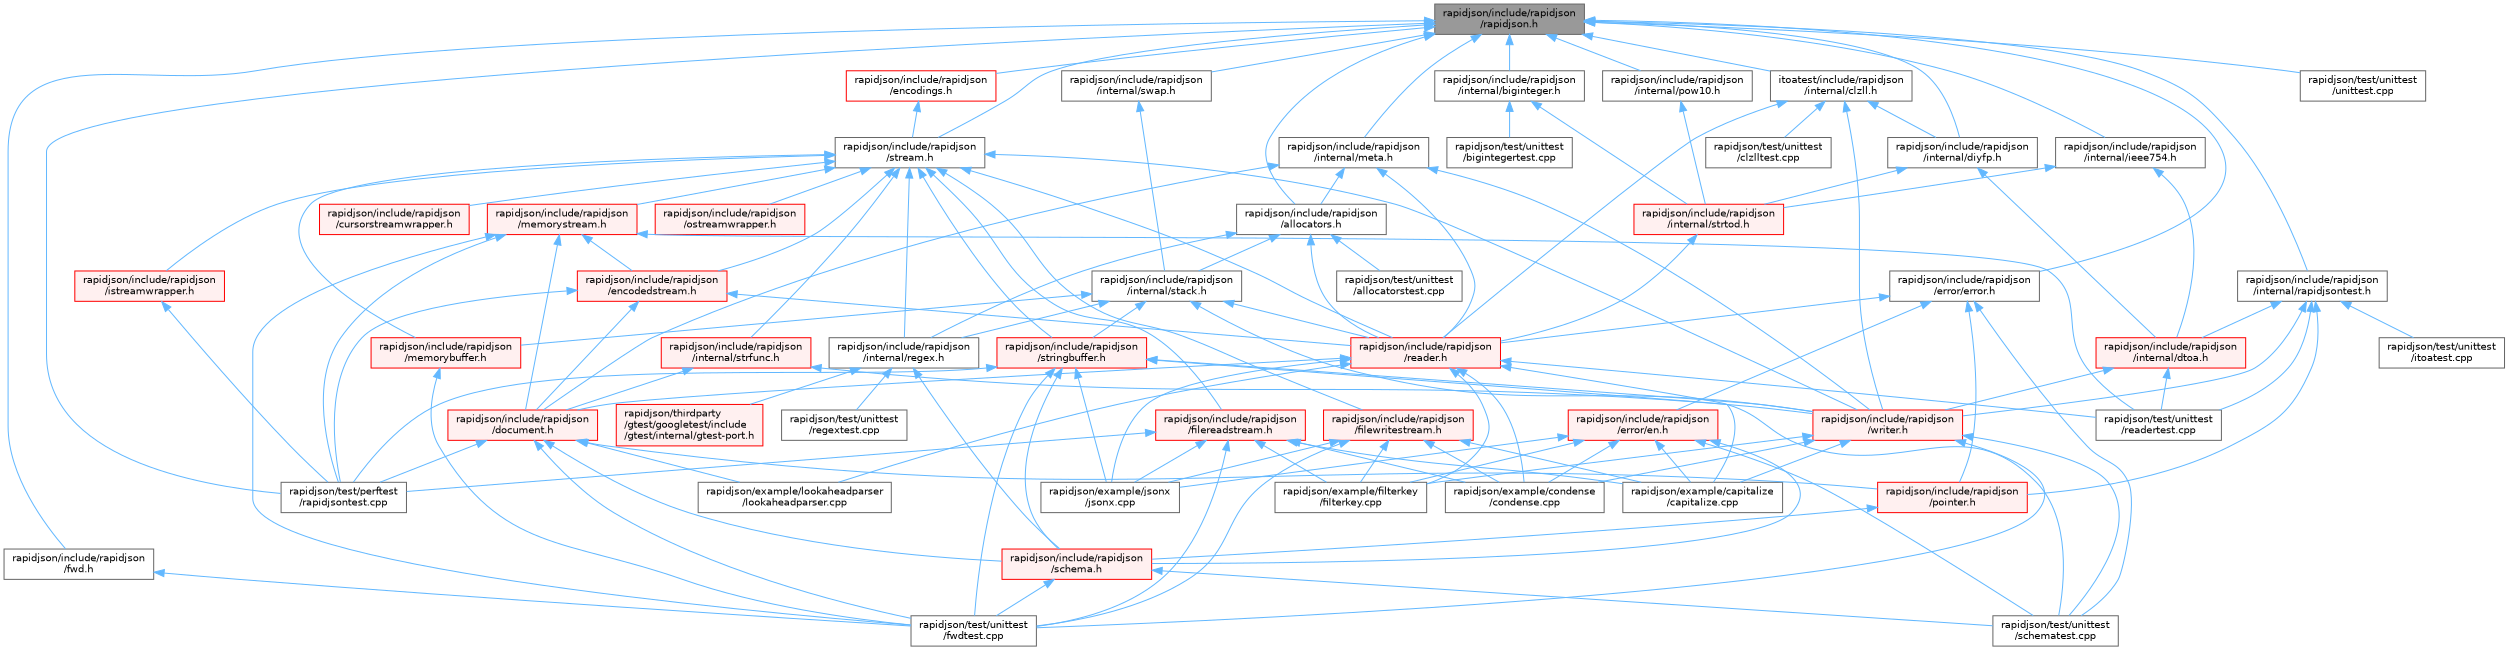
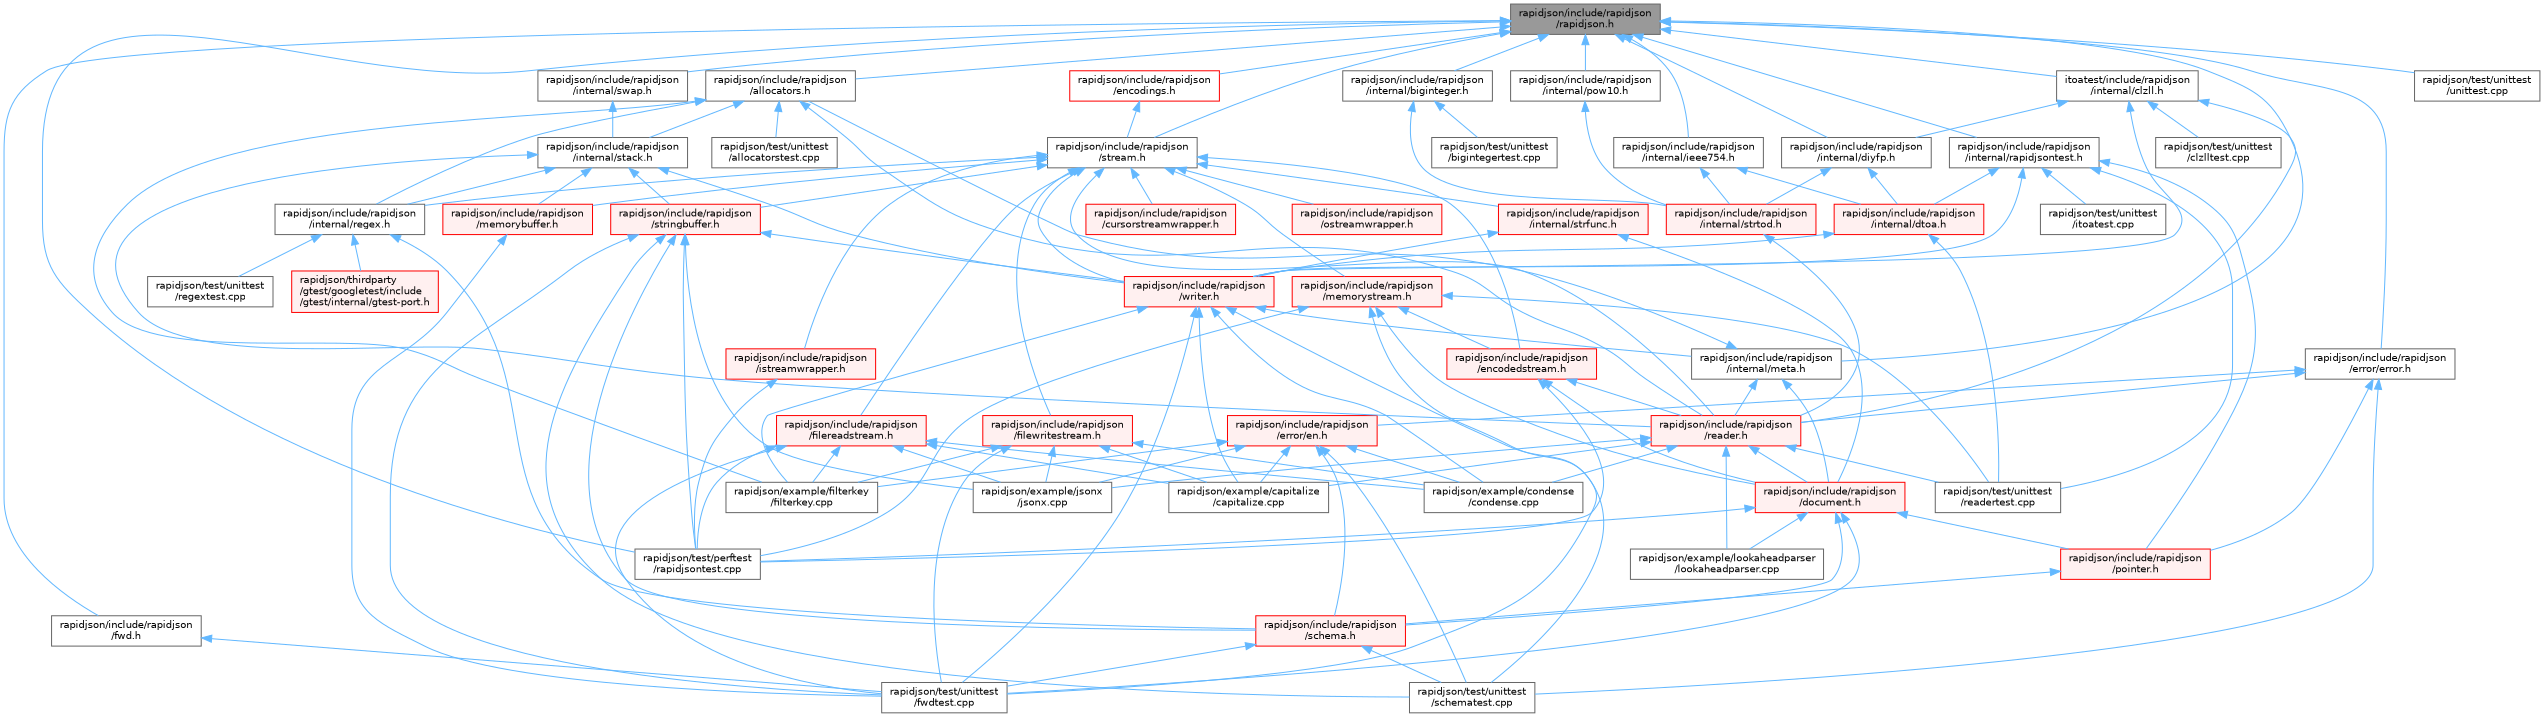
(1654, 262) -> (1478, 336)
(1486, 440) -> (104, 302)
